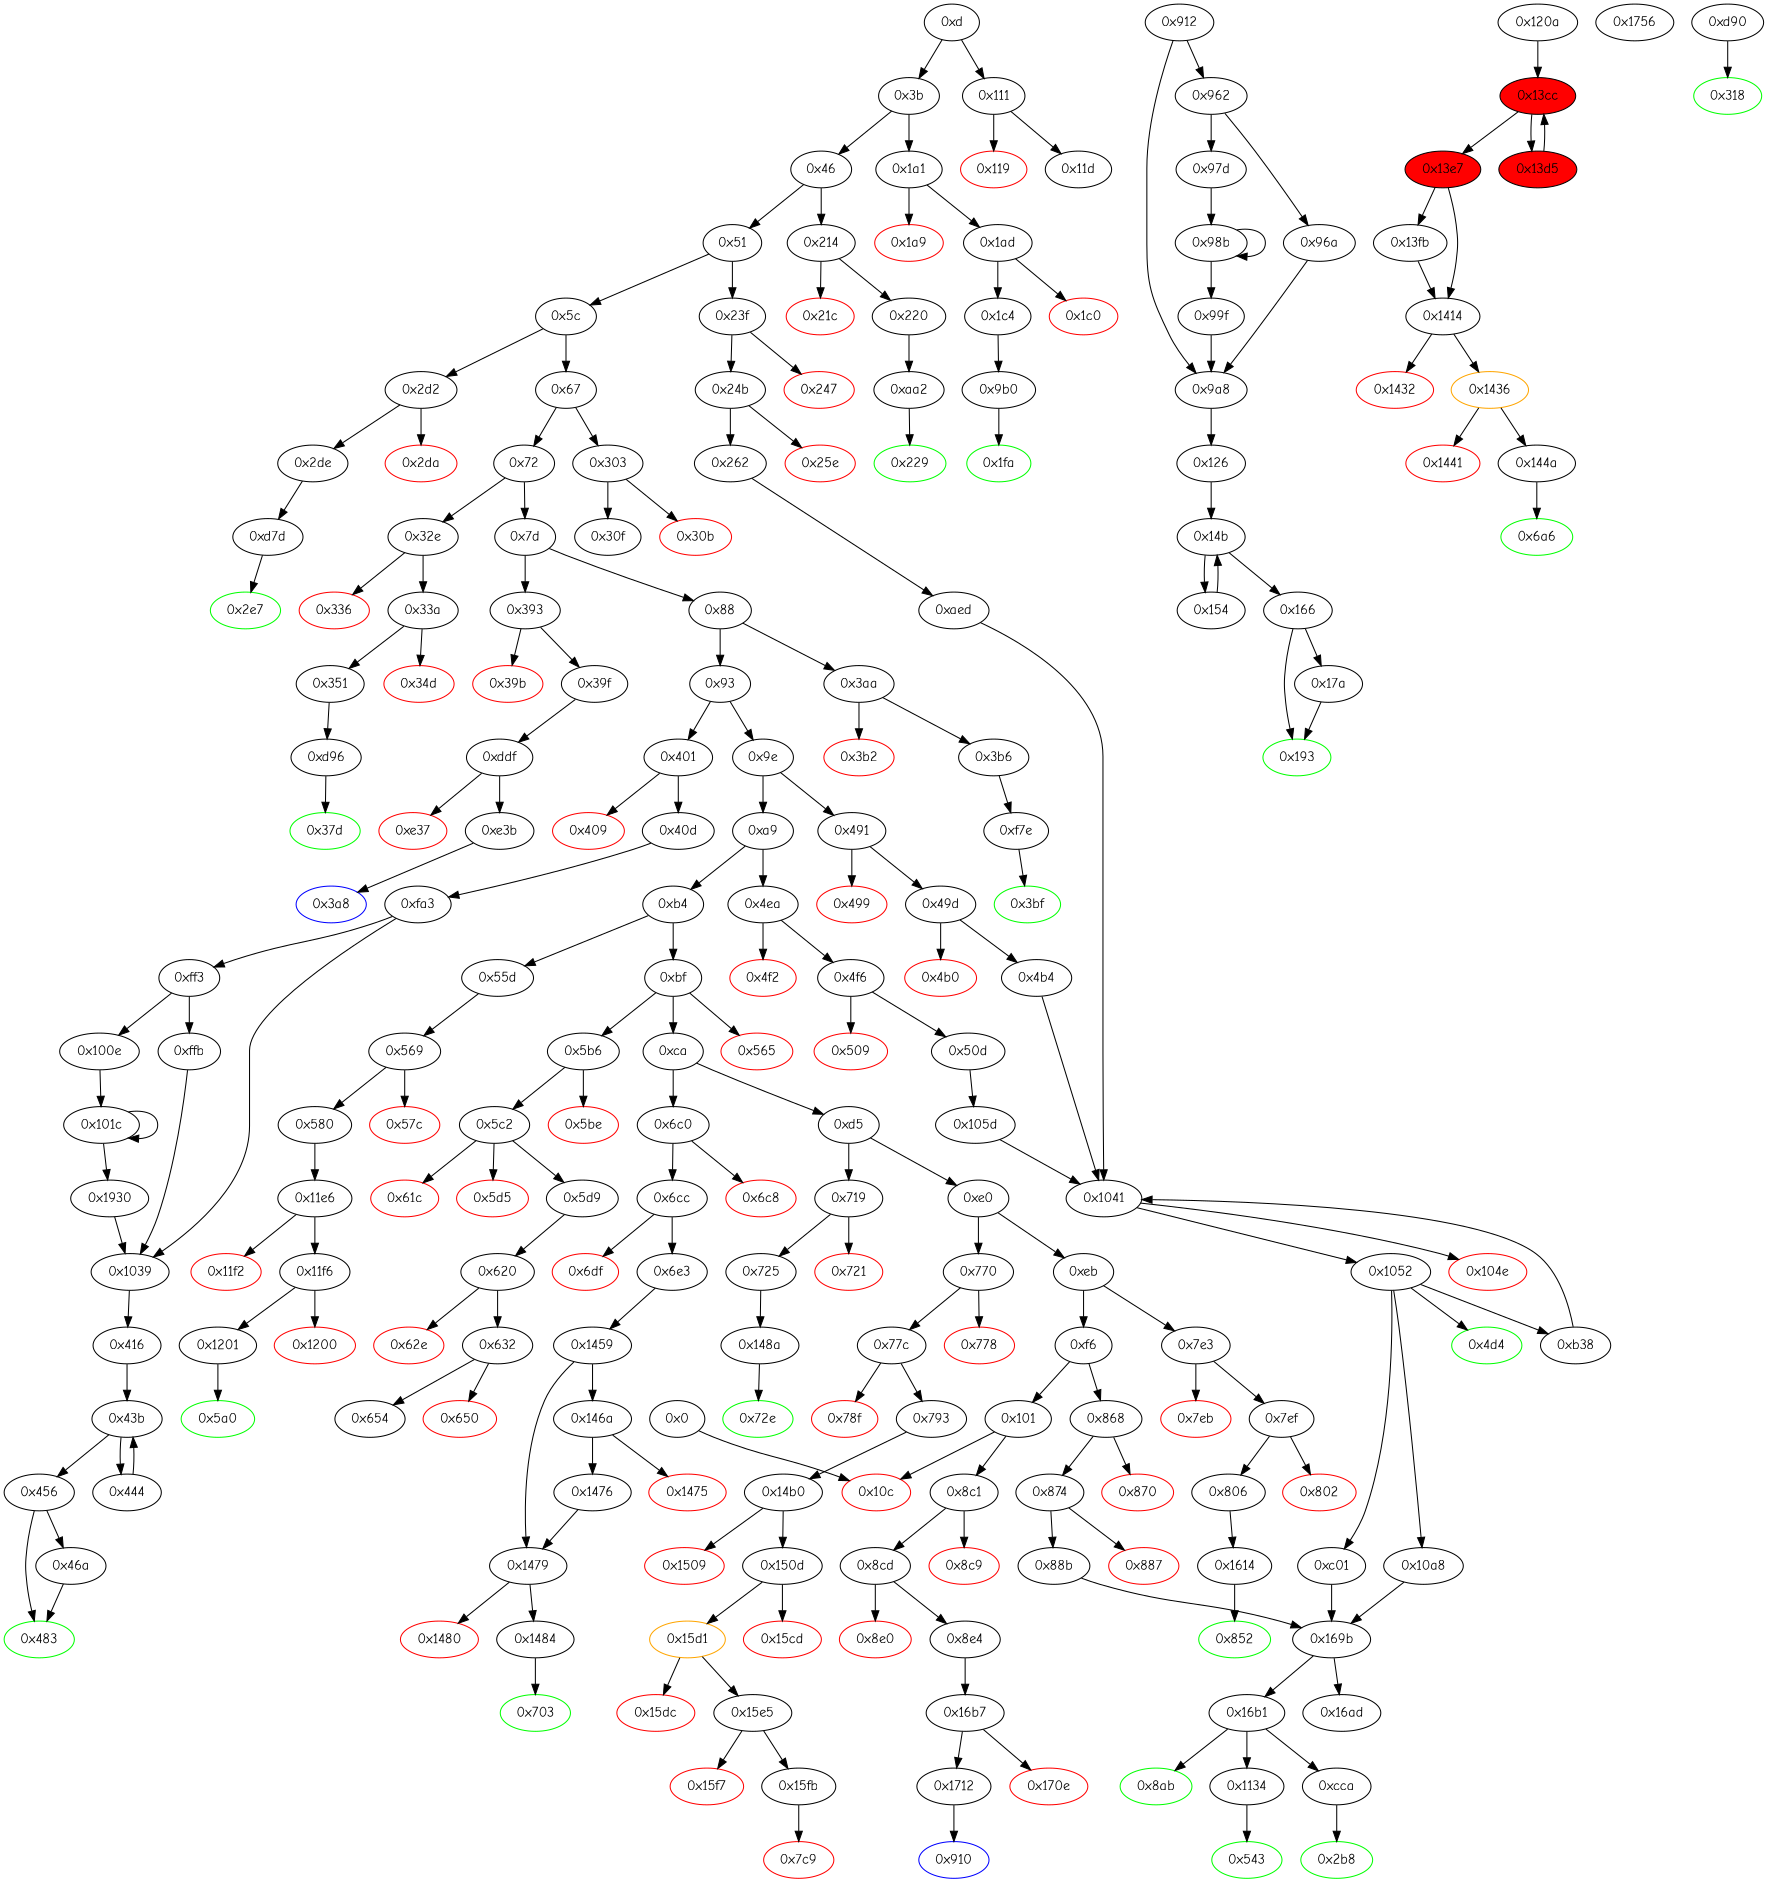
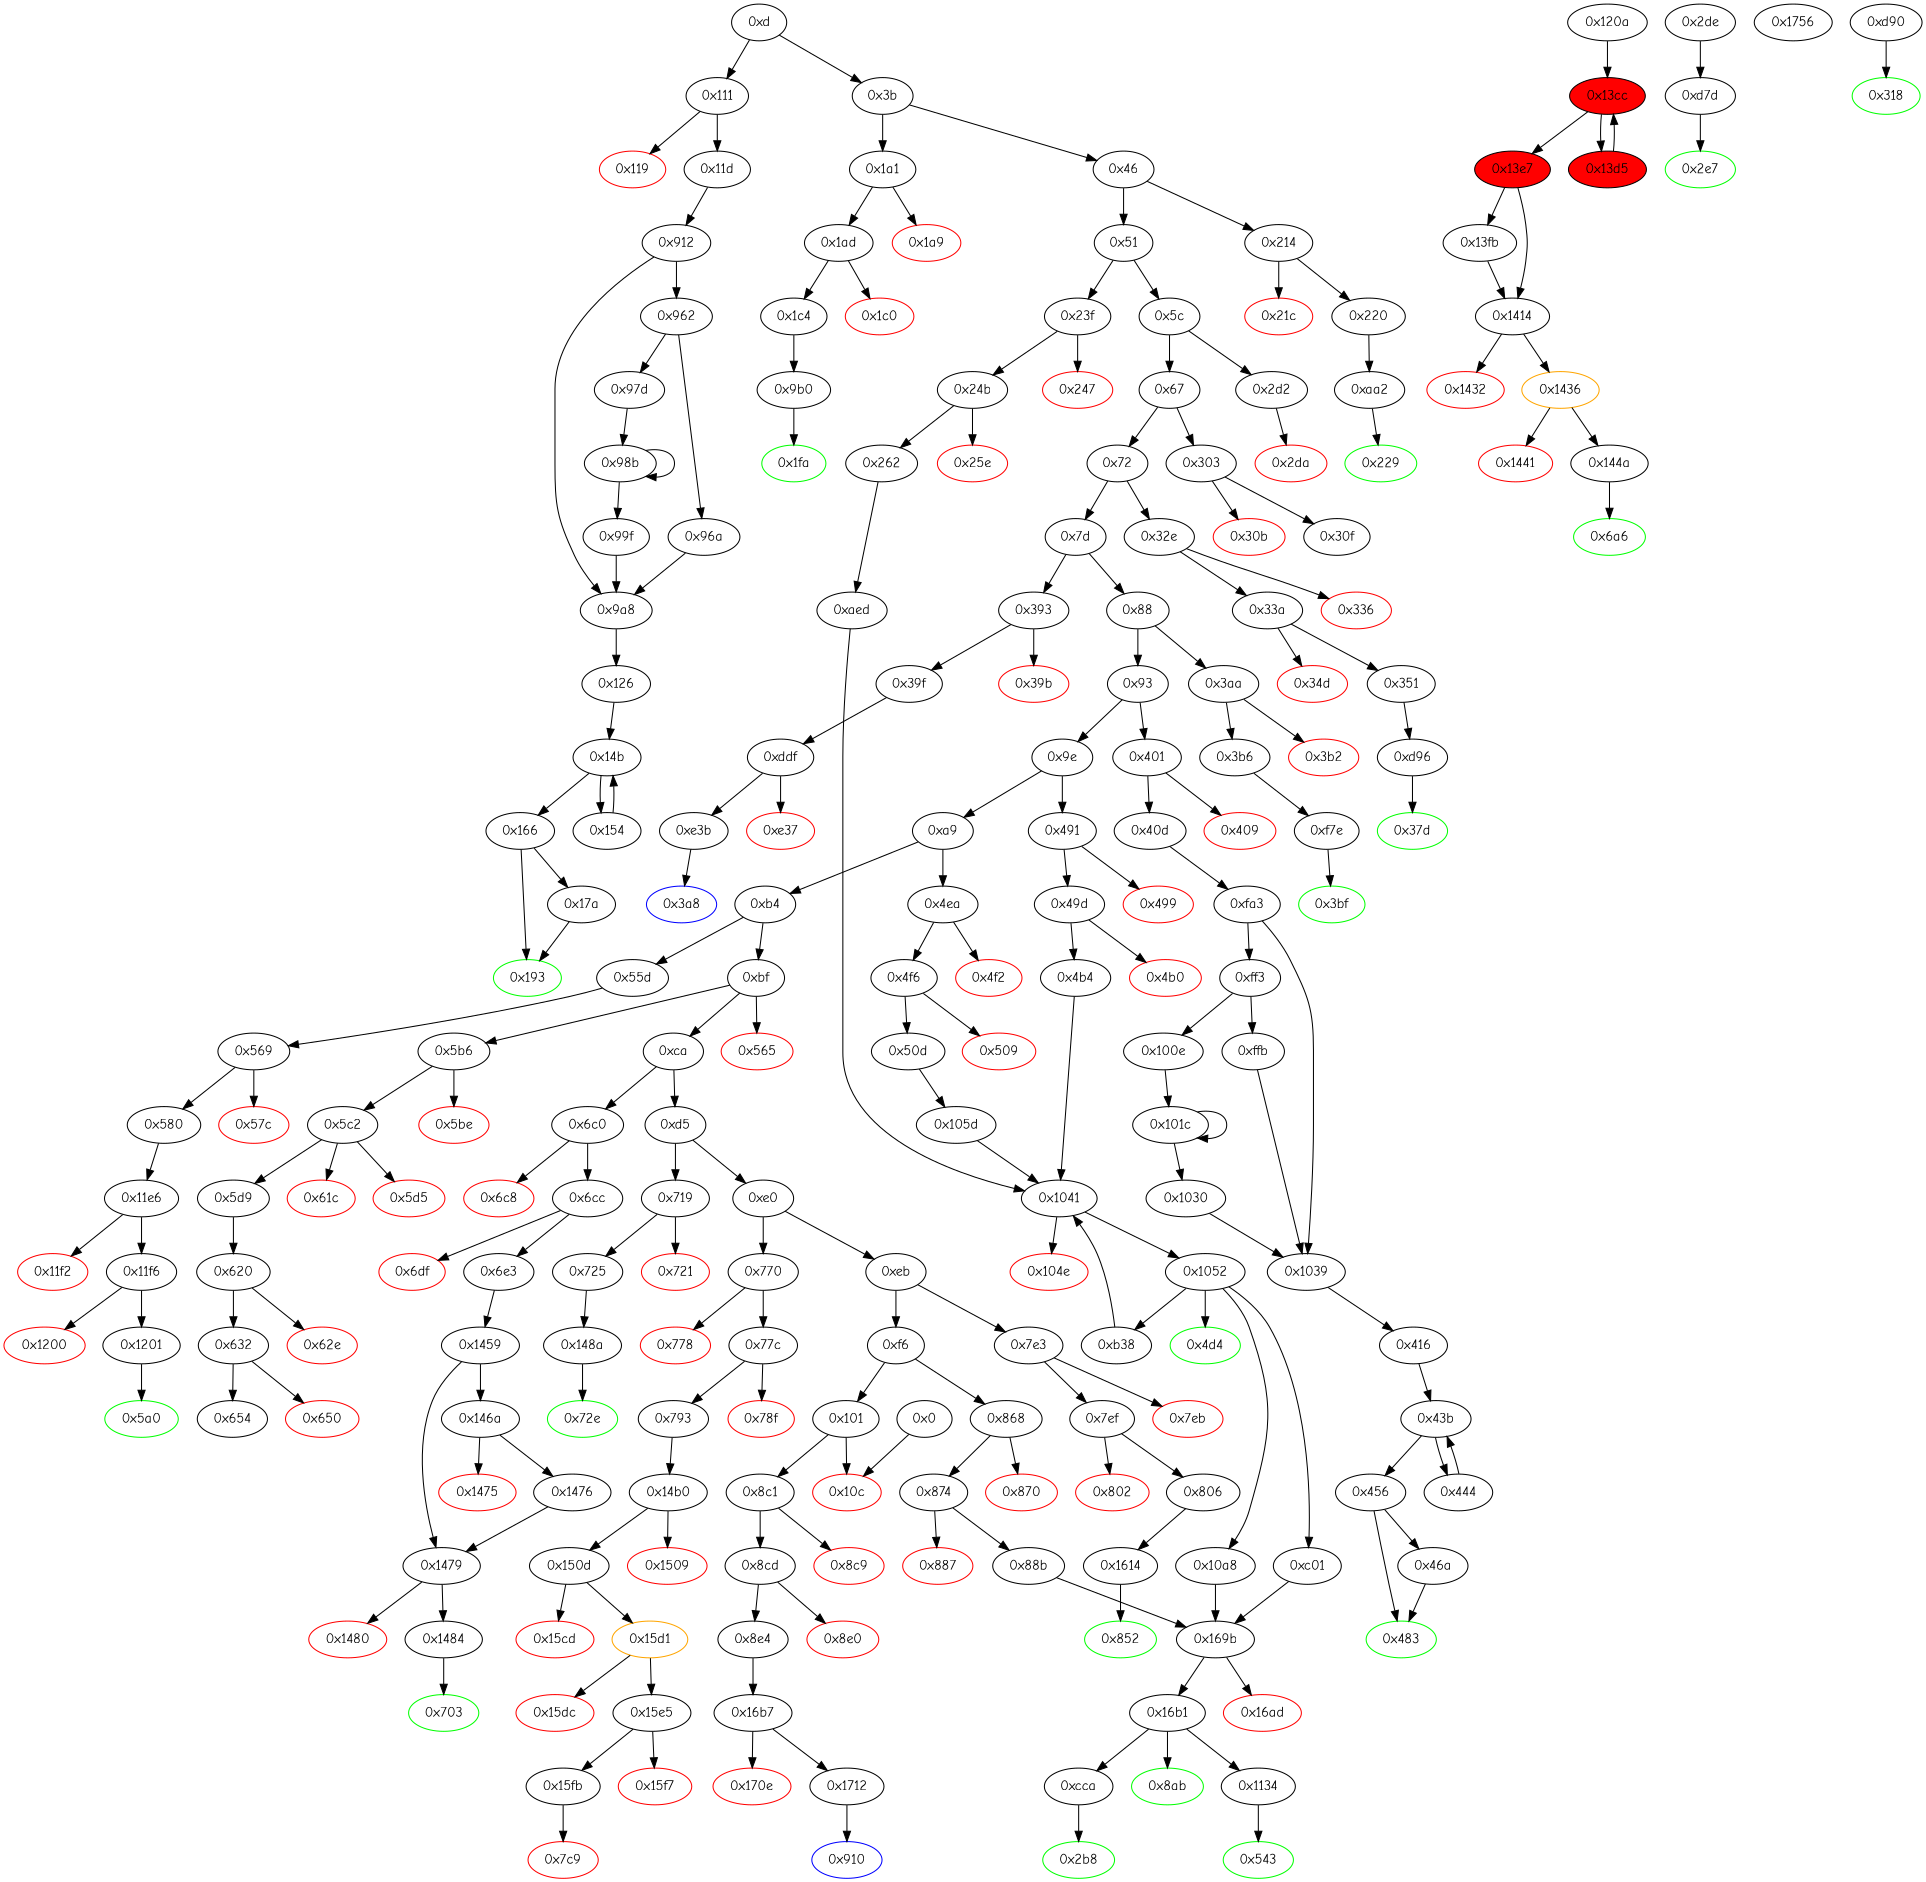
none -> (699, 202)
(371, 424) -> none
(110, 1198) -> (1186, 1198)
(1342, 1713) -> (1262, 1713)
